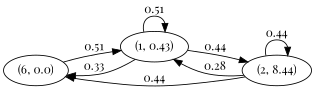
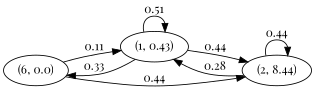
(94, 47) -> (94, 47)
(160, 86) -> (151, 86)
